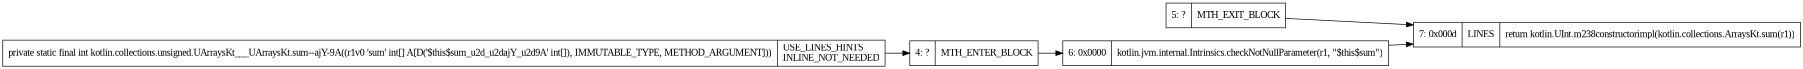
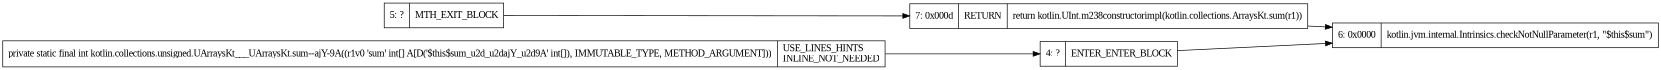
(1481, 34) -> (983, 16)
(1398, 45) -> (1317, 26)
(987, 53) -> (1121, 54)
